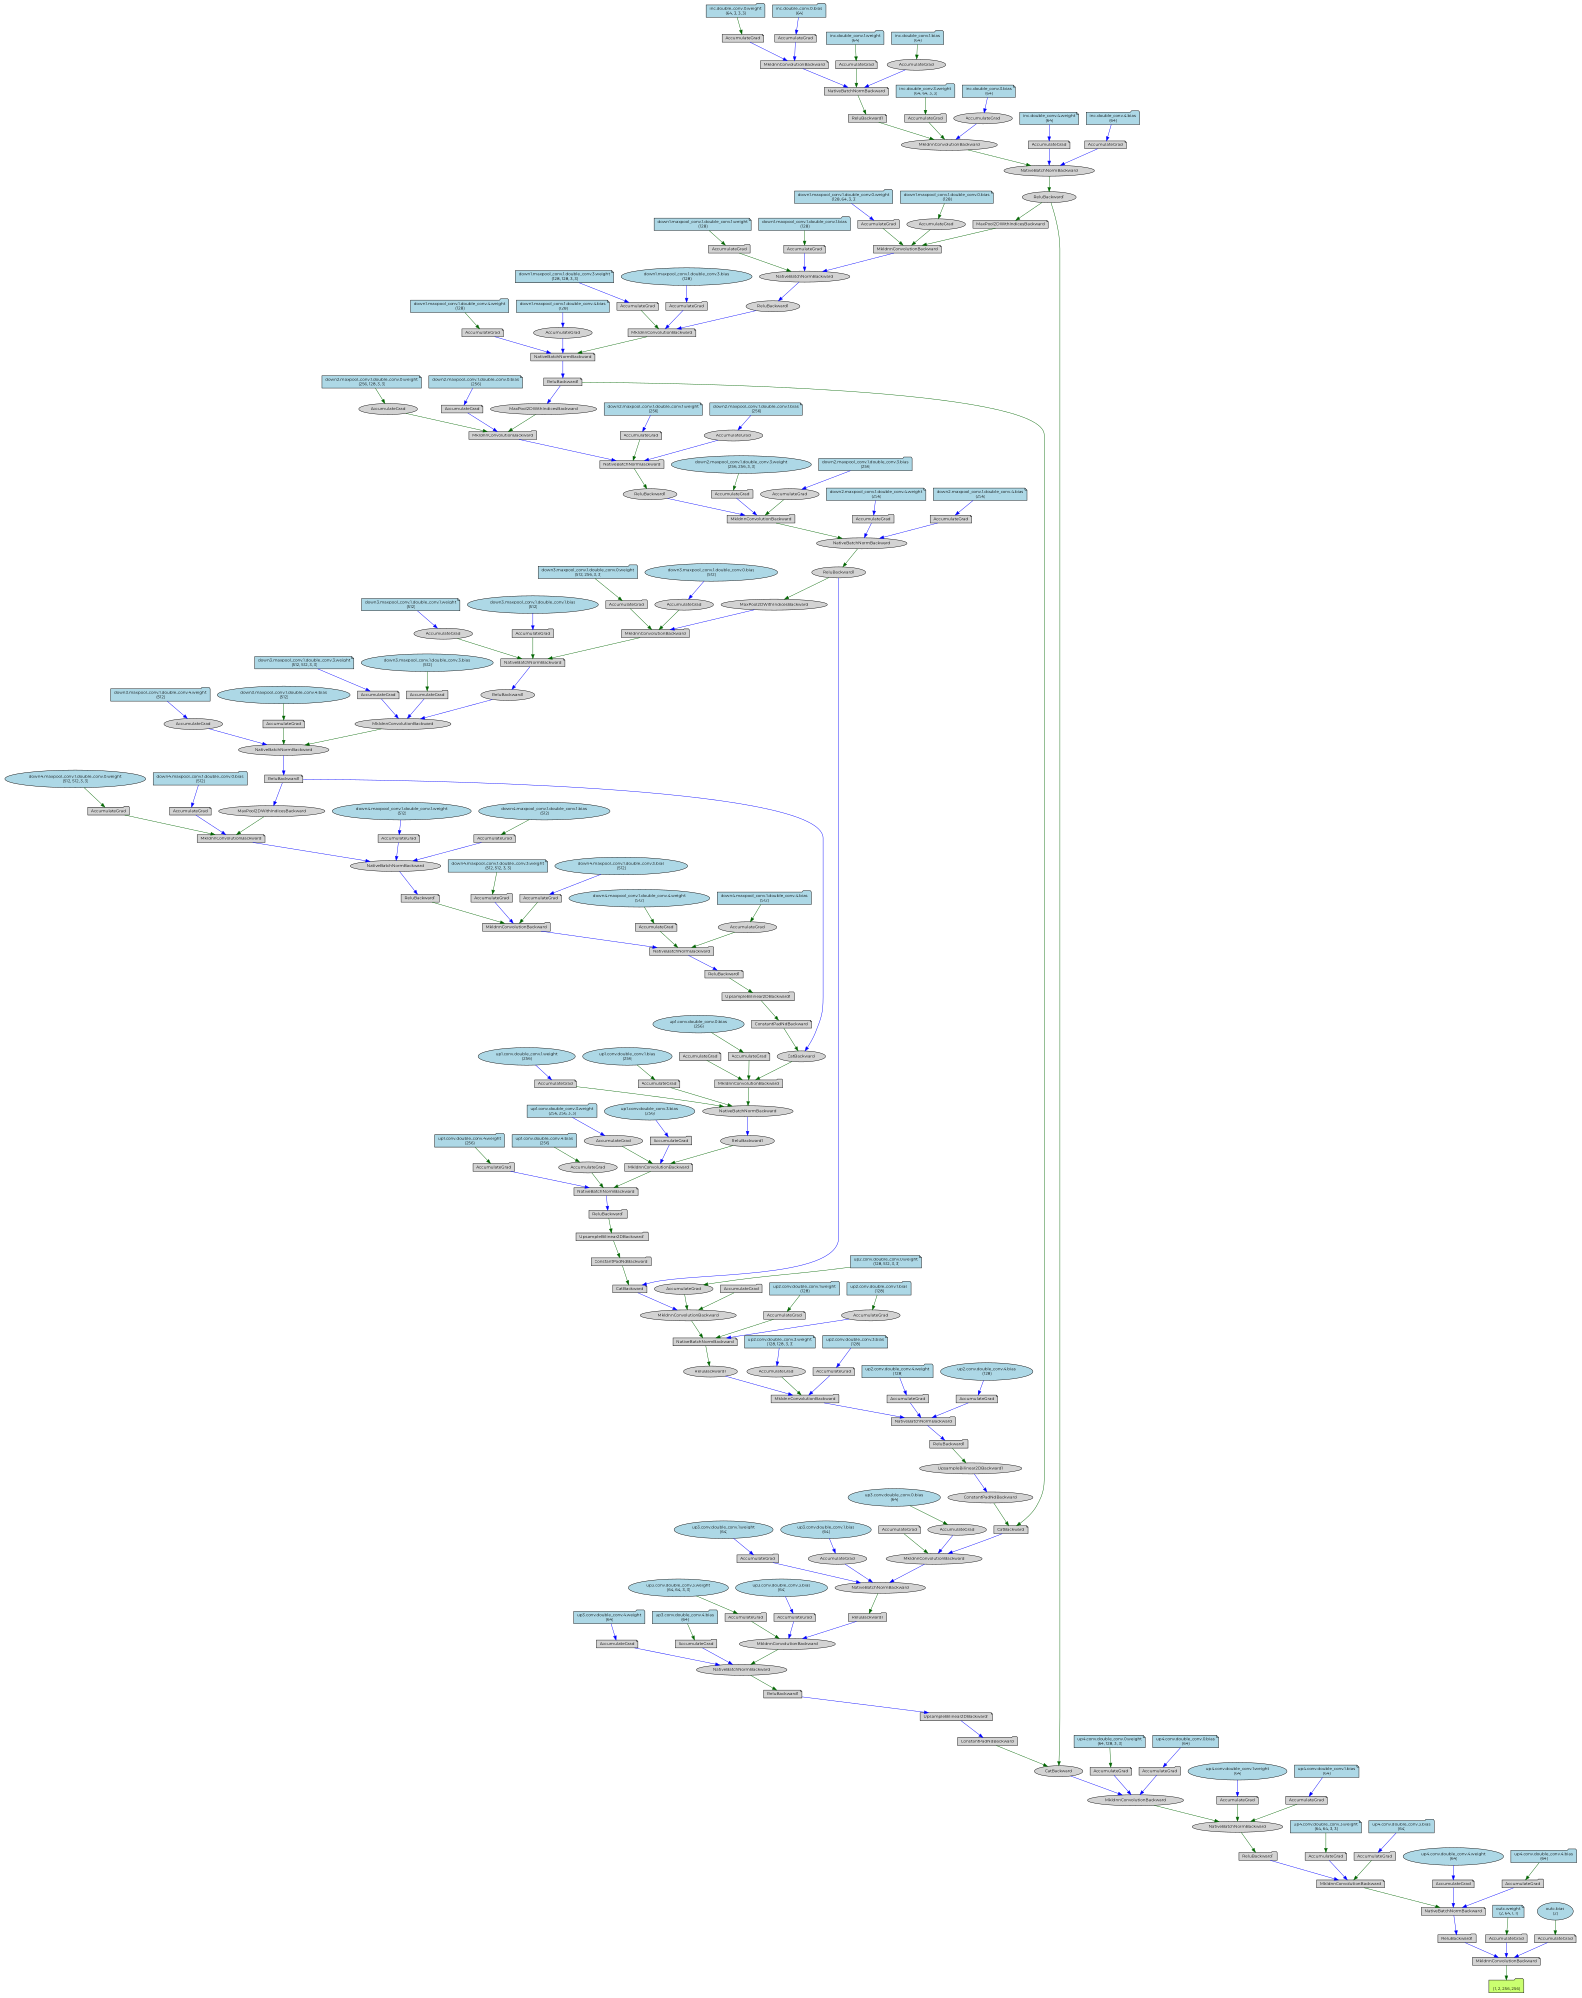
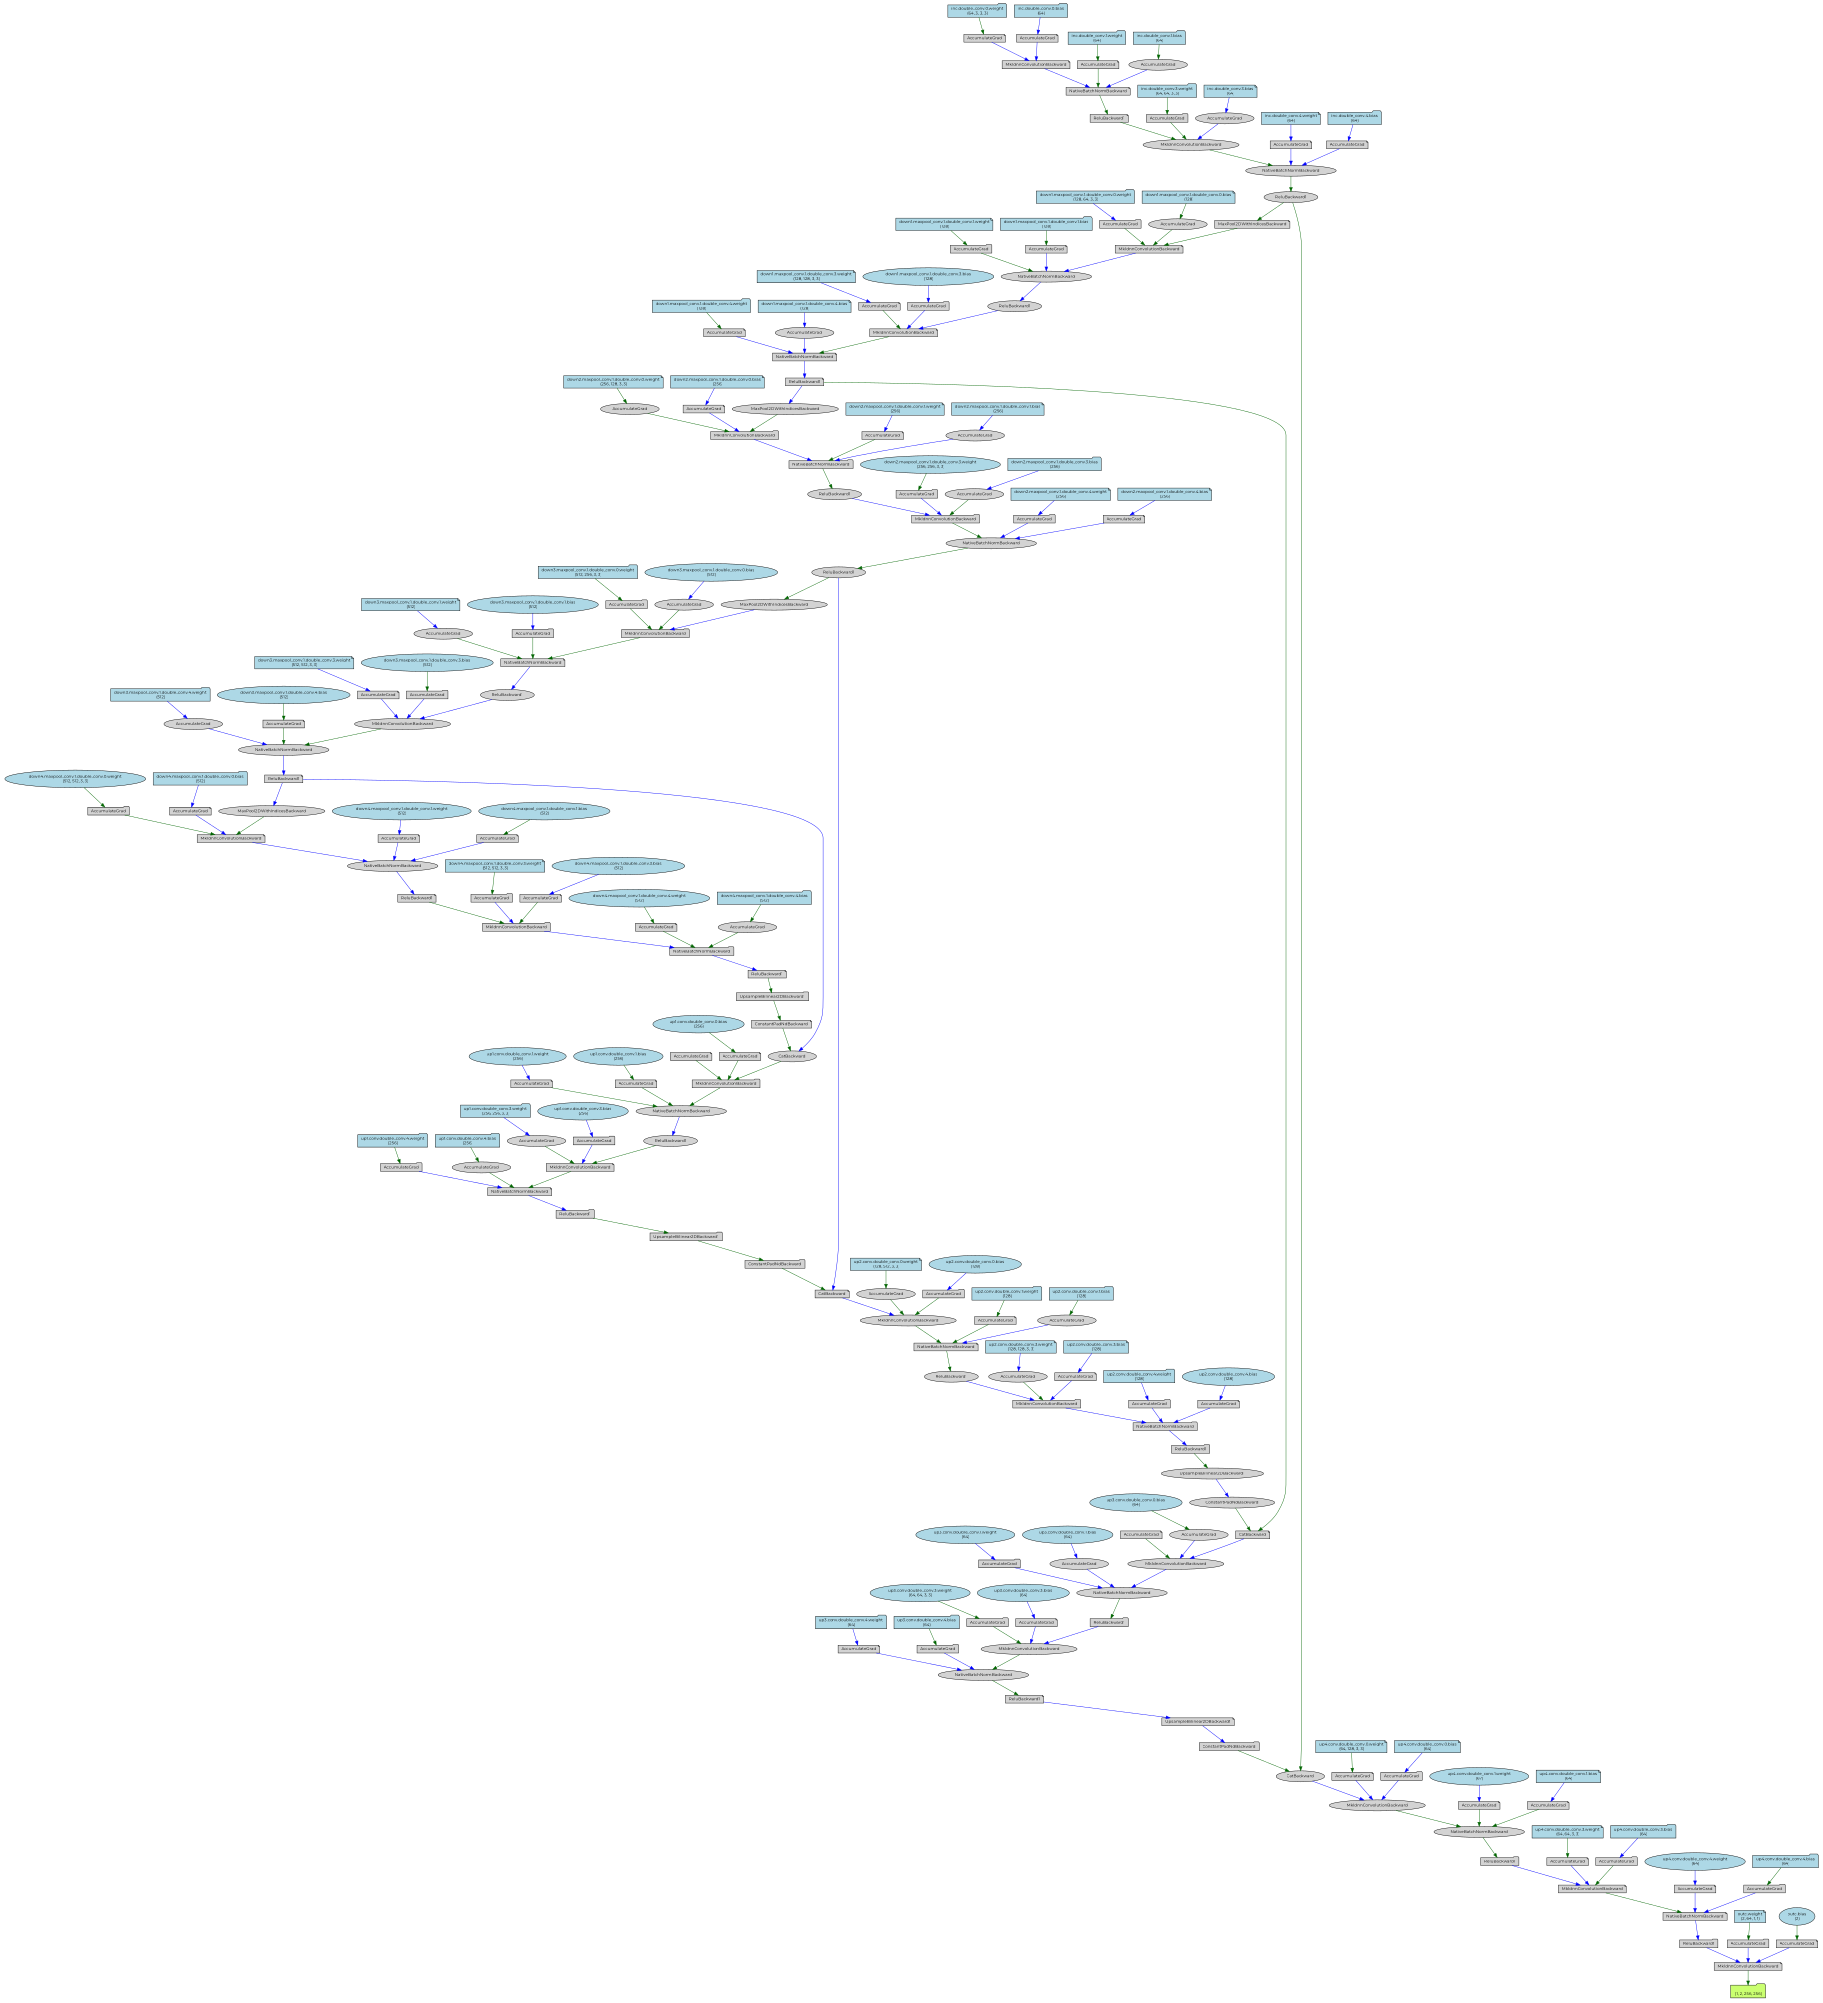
none -> (975, 1264)
(1237, 1771) -> (1479, 1776)
